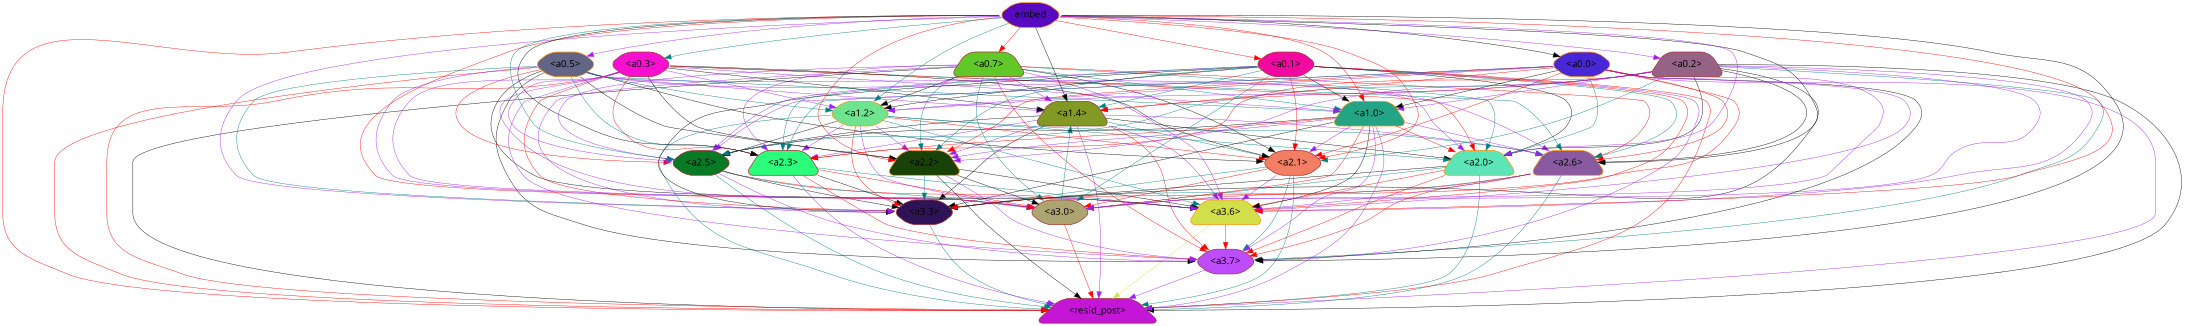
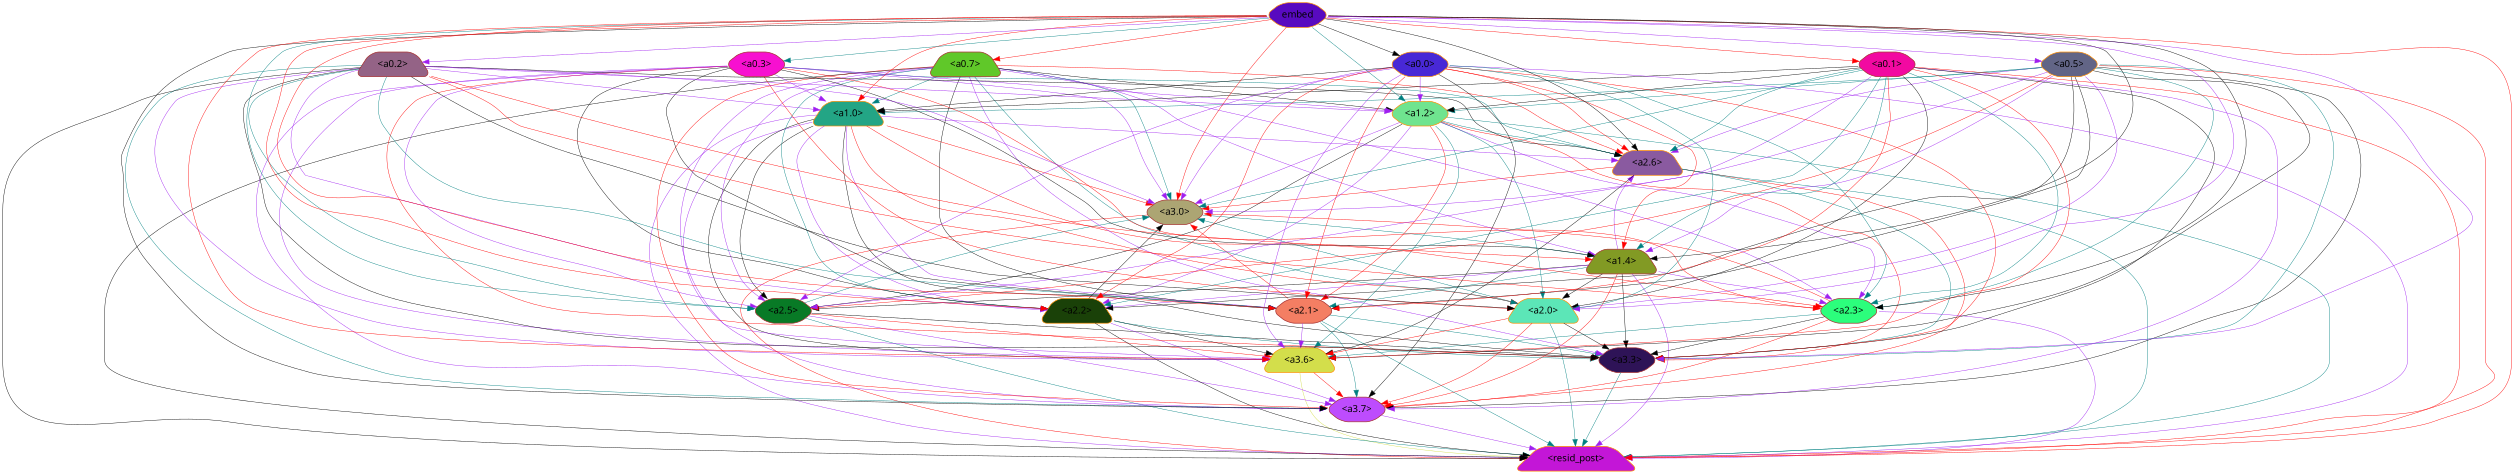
(783, 163) -> (1849, 311)
(1190, 165) -> none
(1396, 195) -> (1522, 261)
(260, 286) -> none
(1098, 311) -> (1576, 459)
